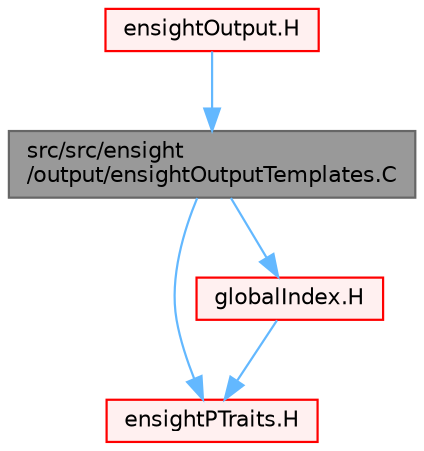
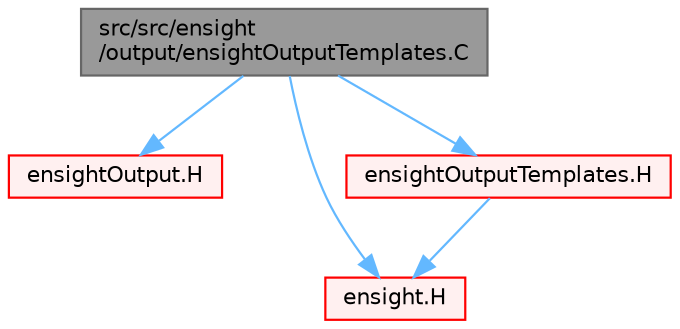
(212, 80) -> (201, 108)
(290, 299) -> (509, 177)
(212, 421) -> (395, 299)
